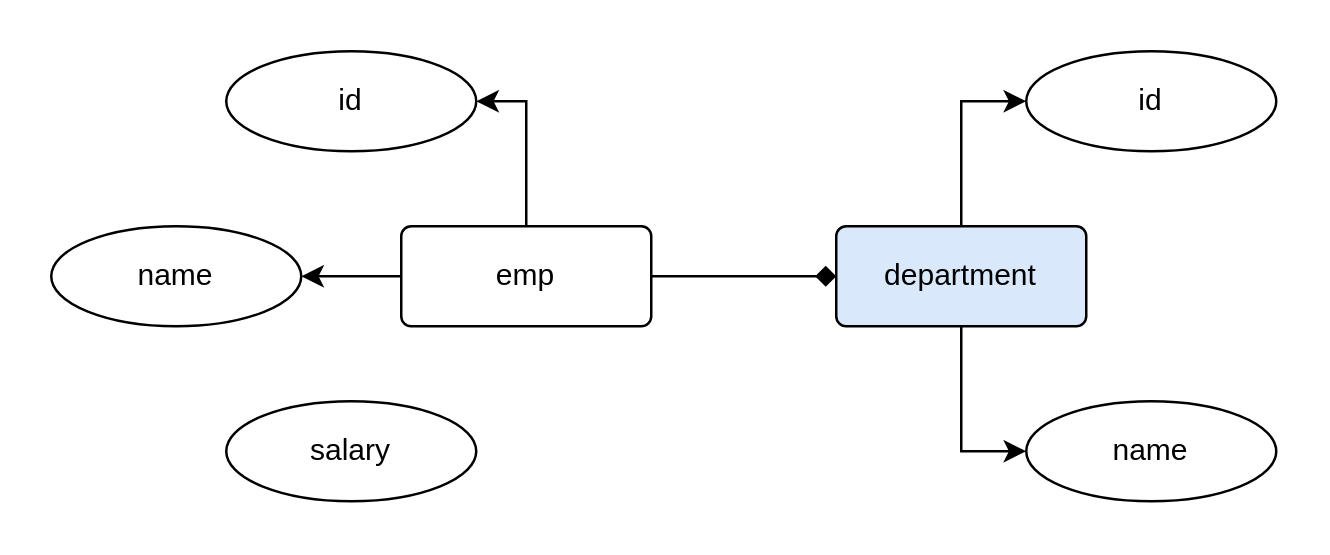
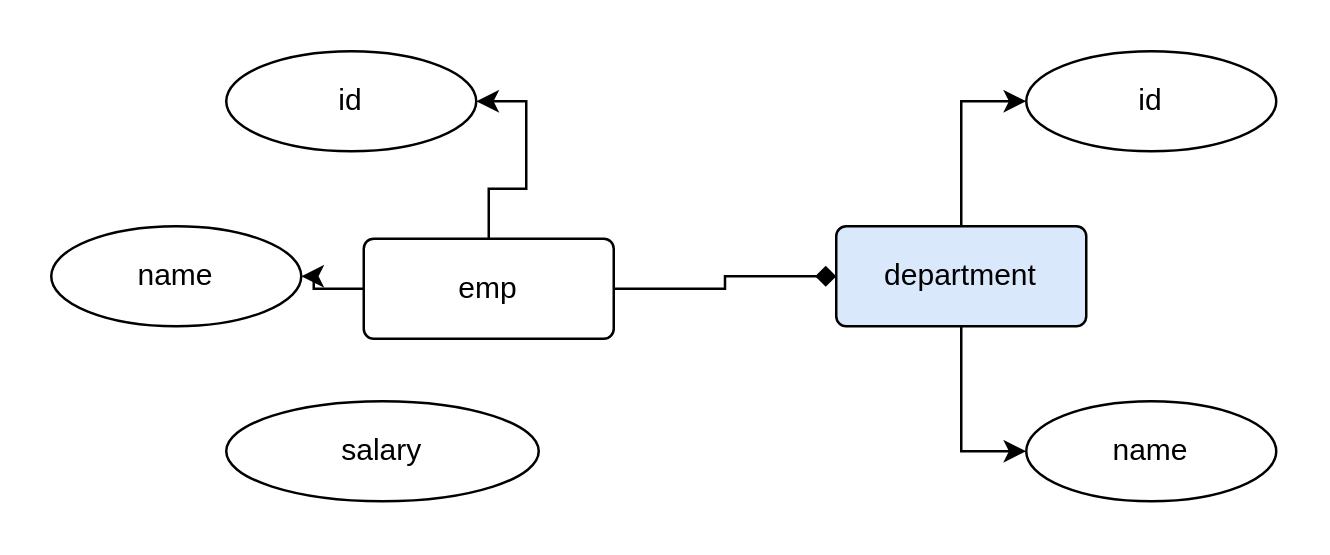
(526, 276) -> (489, 289)
(351, 451) -> (383, 451)
